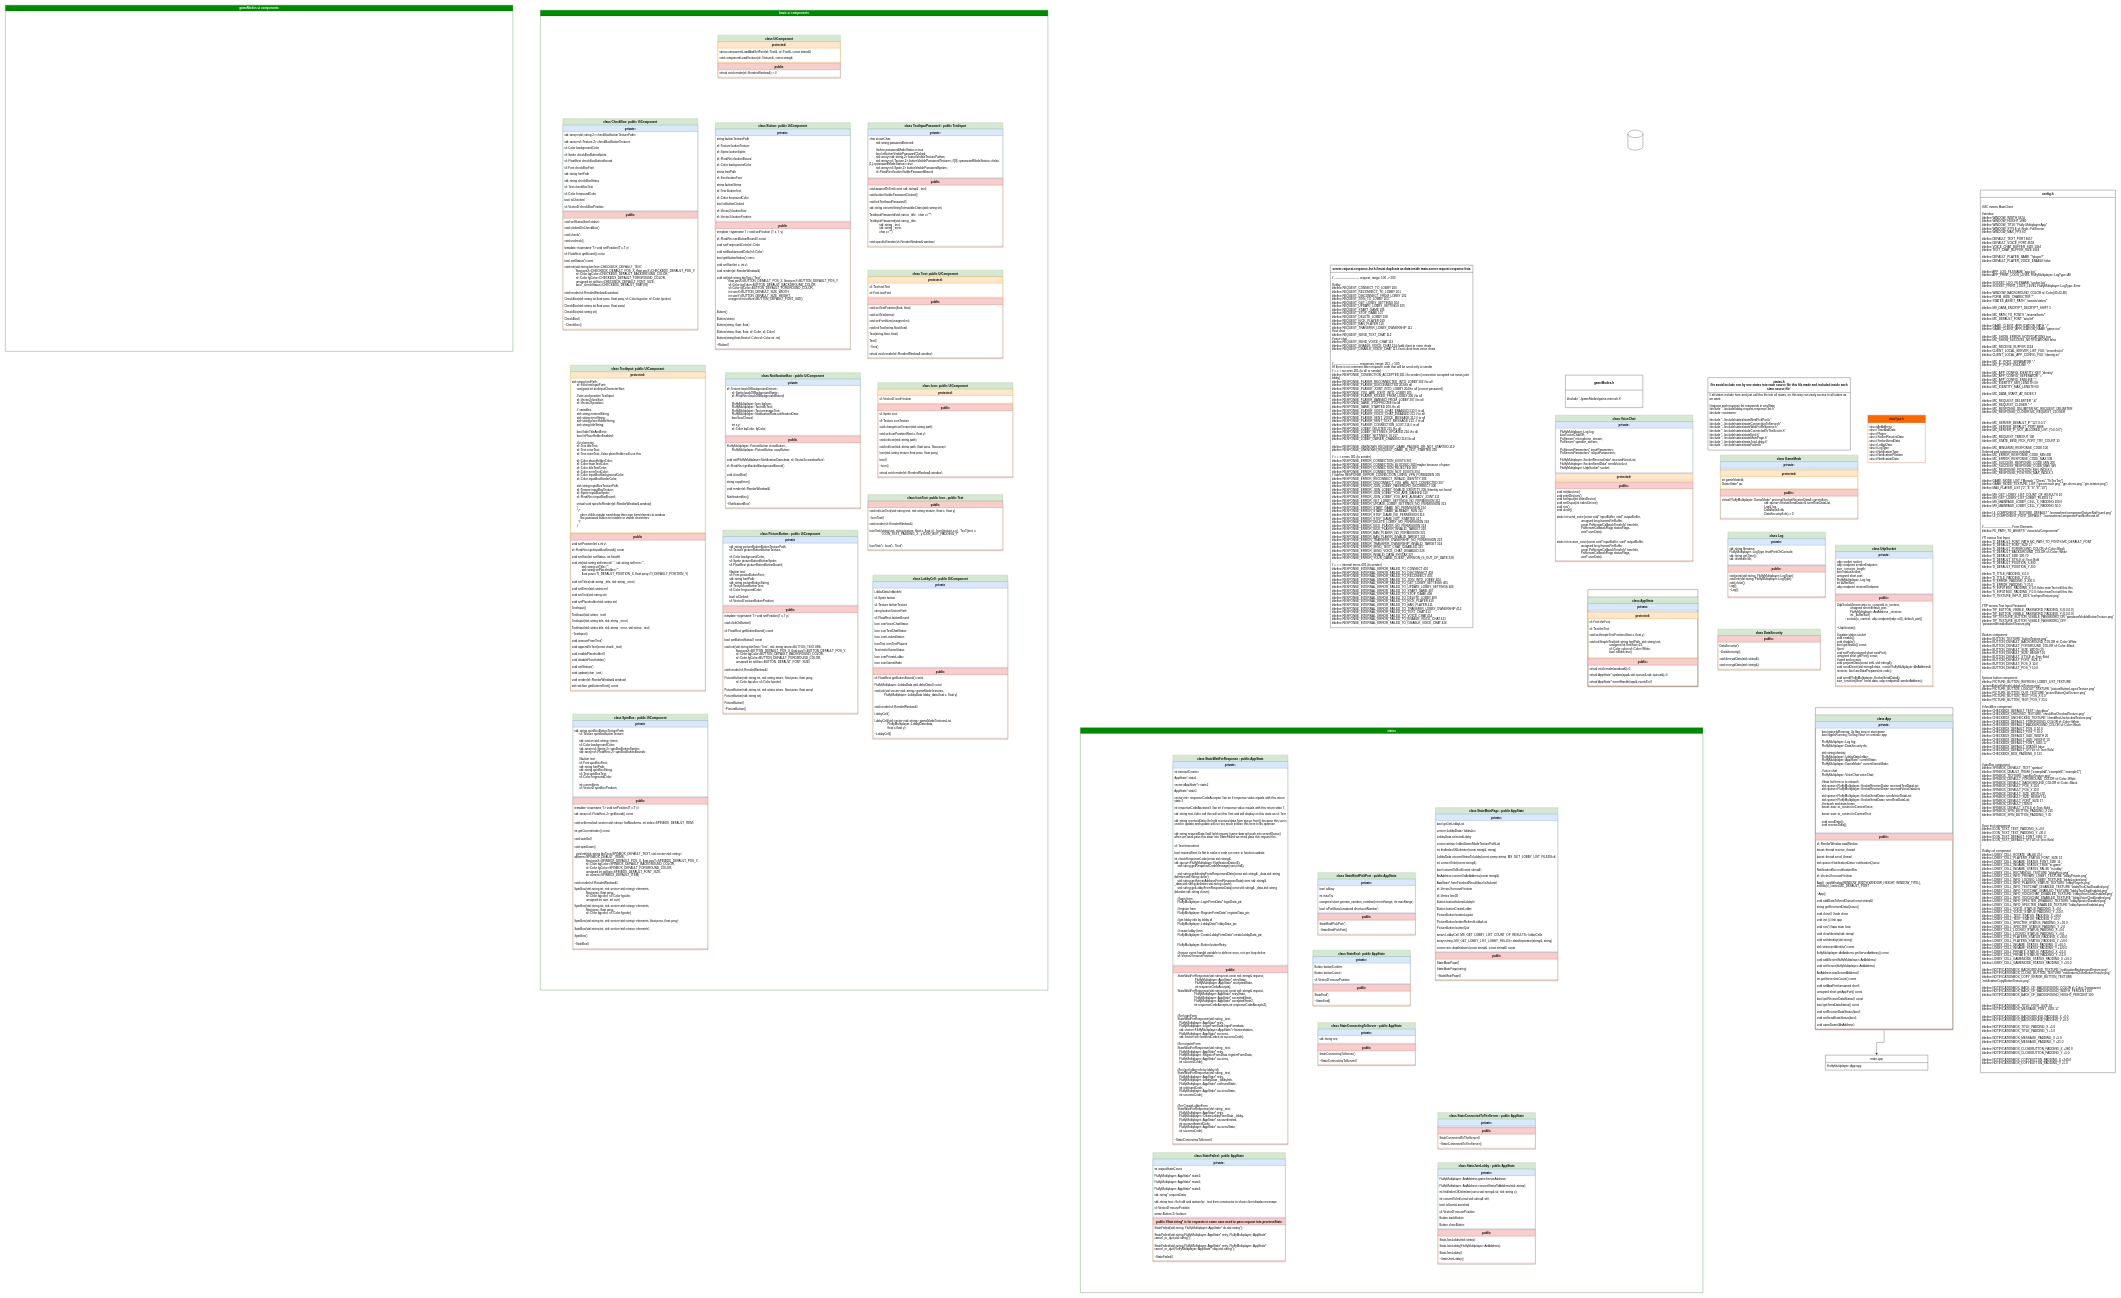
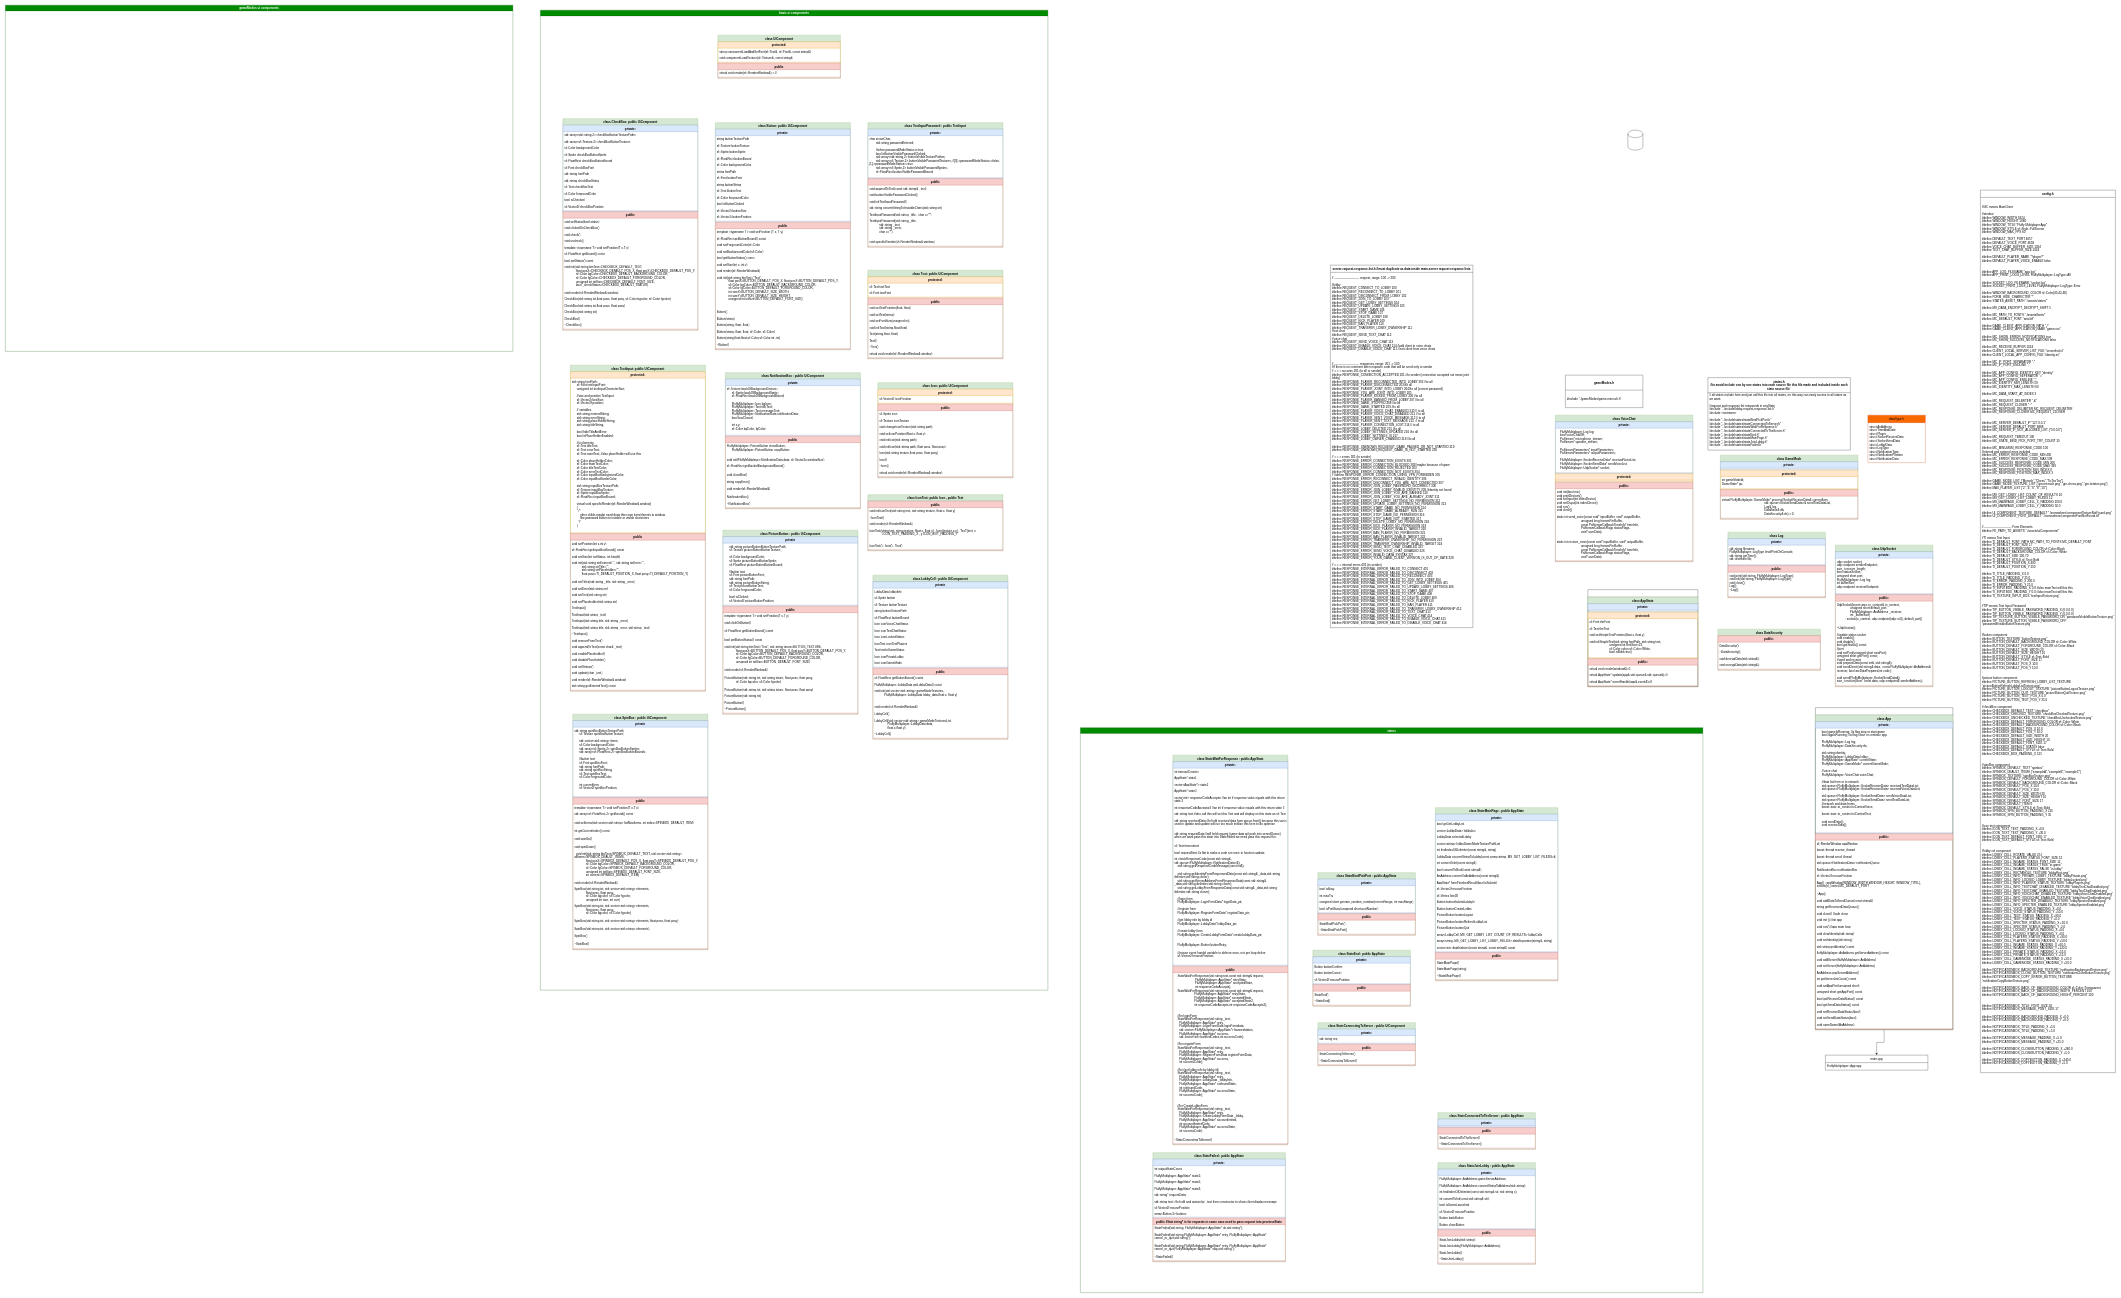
(599, 686) -> (598, 686)
(1366, 1026) -> (1366, 1026)
